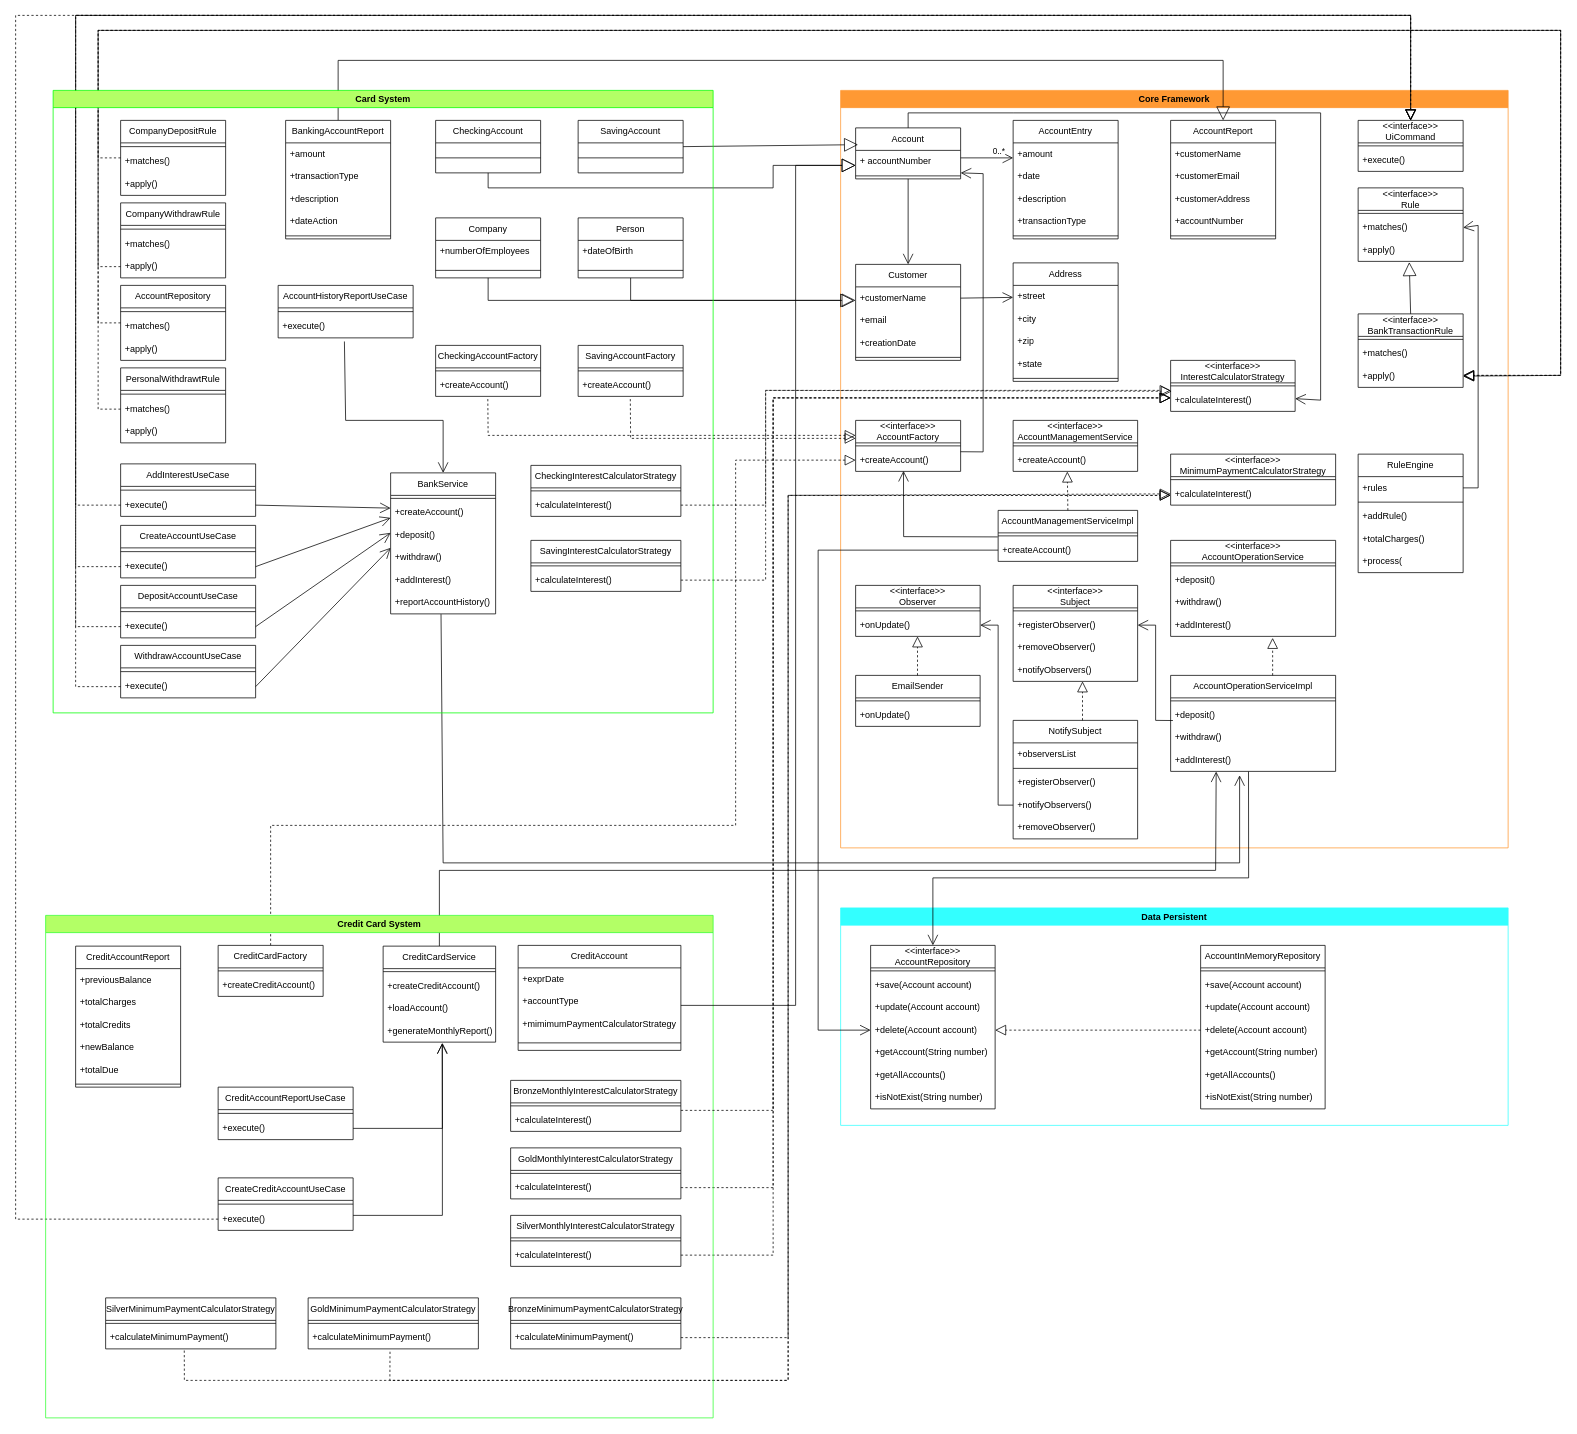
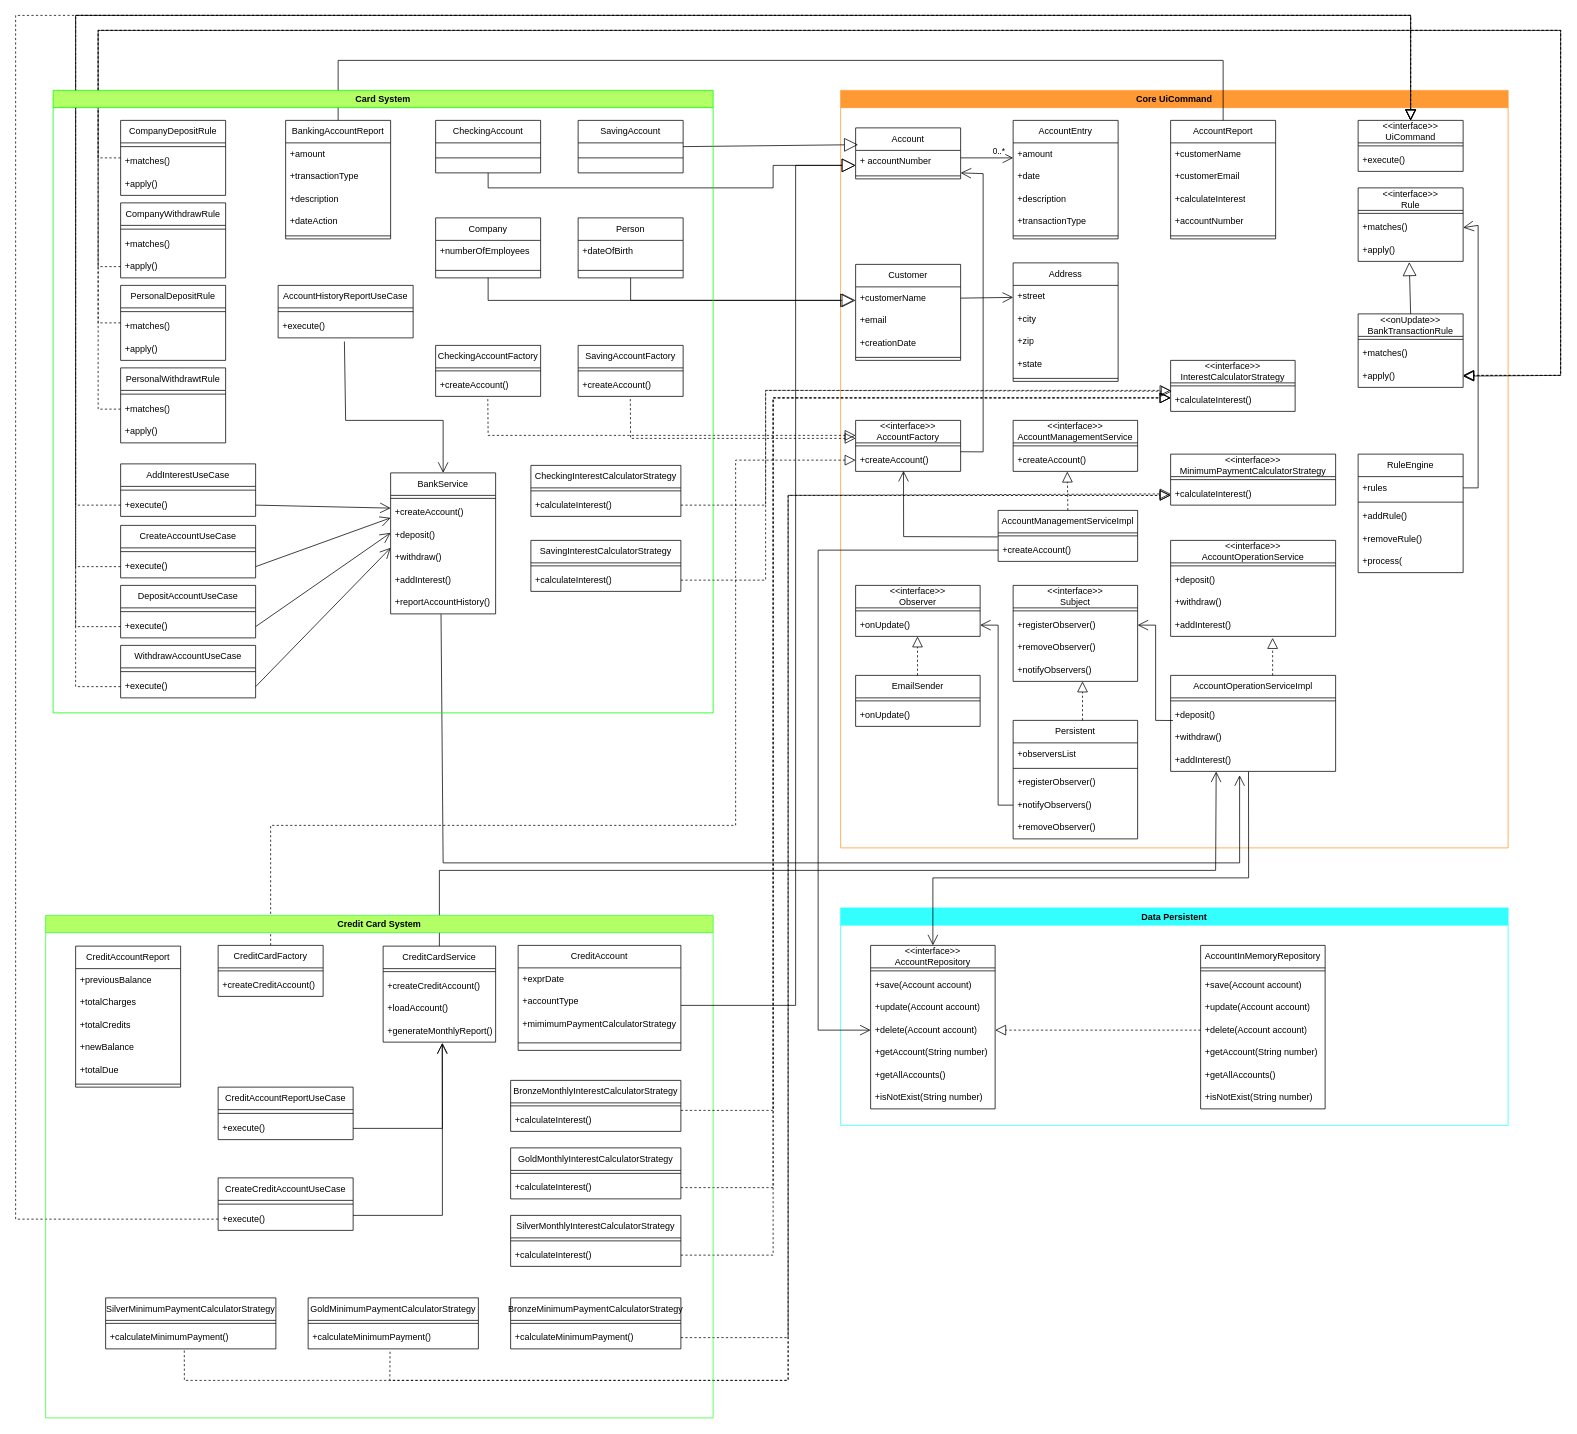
(1174, 99) -> (1174, 99)
(1223, 105) -> (1223, 110)
(1261, 113) -> none
(1215, 199) -> (1218, 199)
(908, 221) -> none
(173, 297) -> (173, 297)
(1410, 325) -> (1410, 325)
(1399, 539) -> (1394, 539)
(1075, 732) -> (1075, 732)
